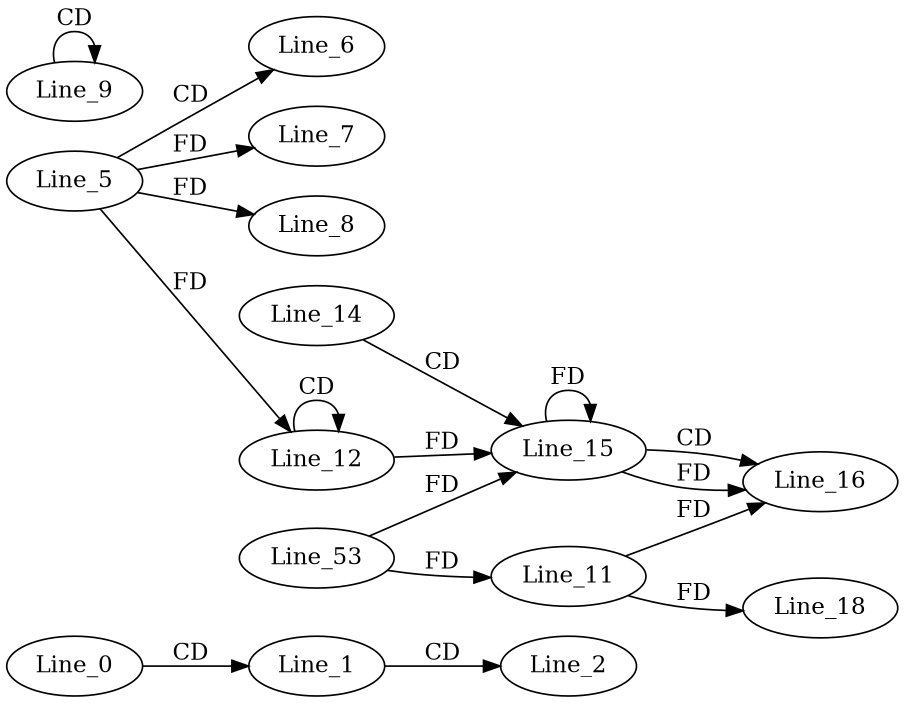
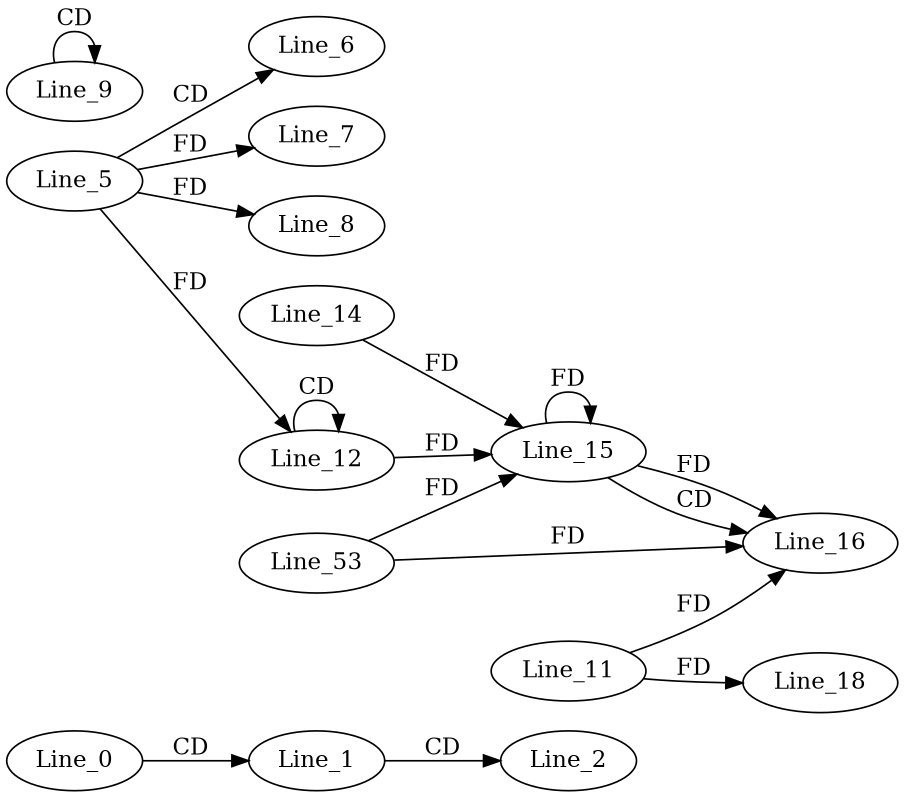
(443, 363) -> (443, 365)
(431, 575) -> (560, 553)
